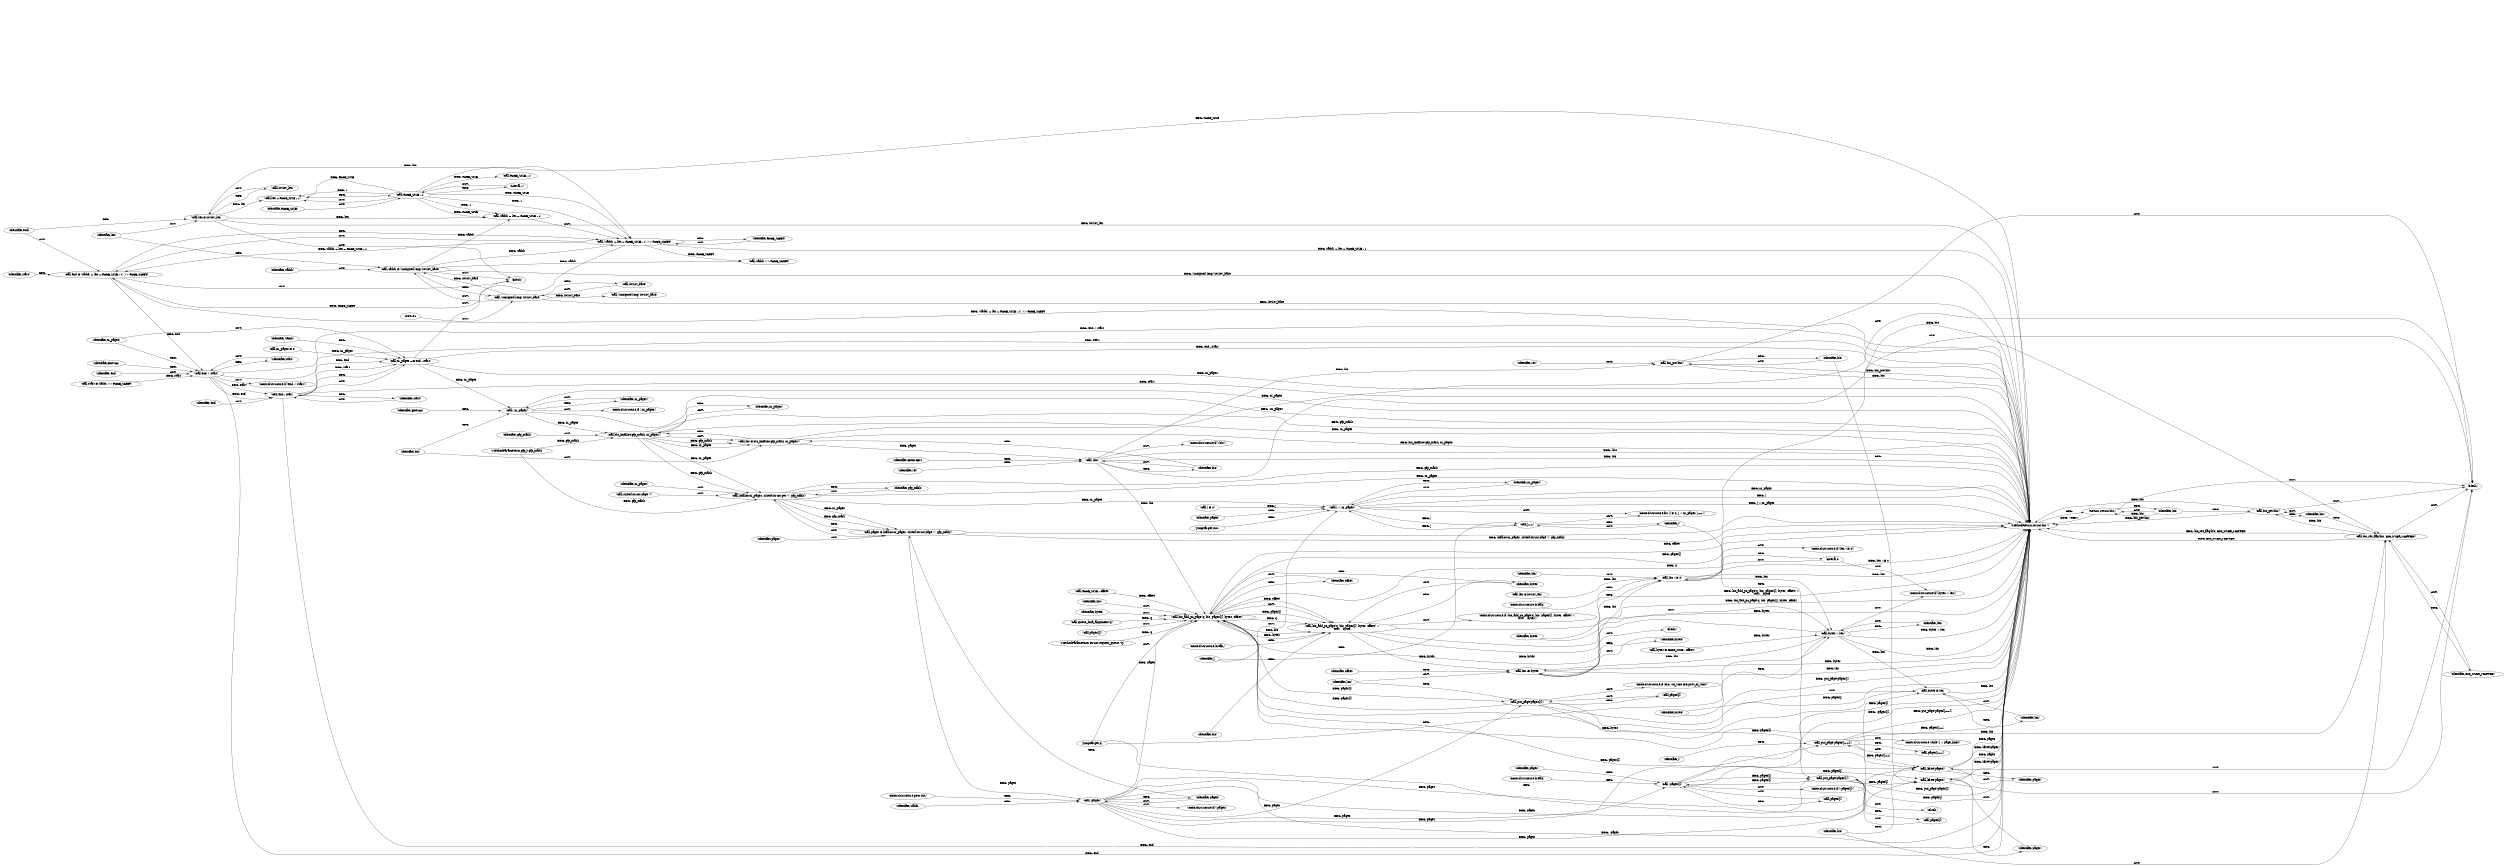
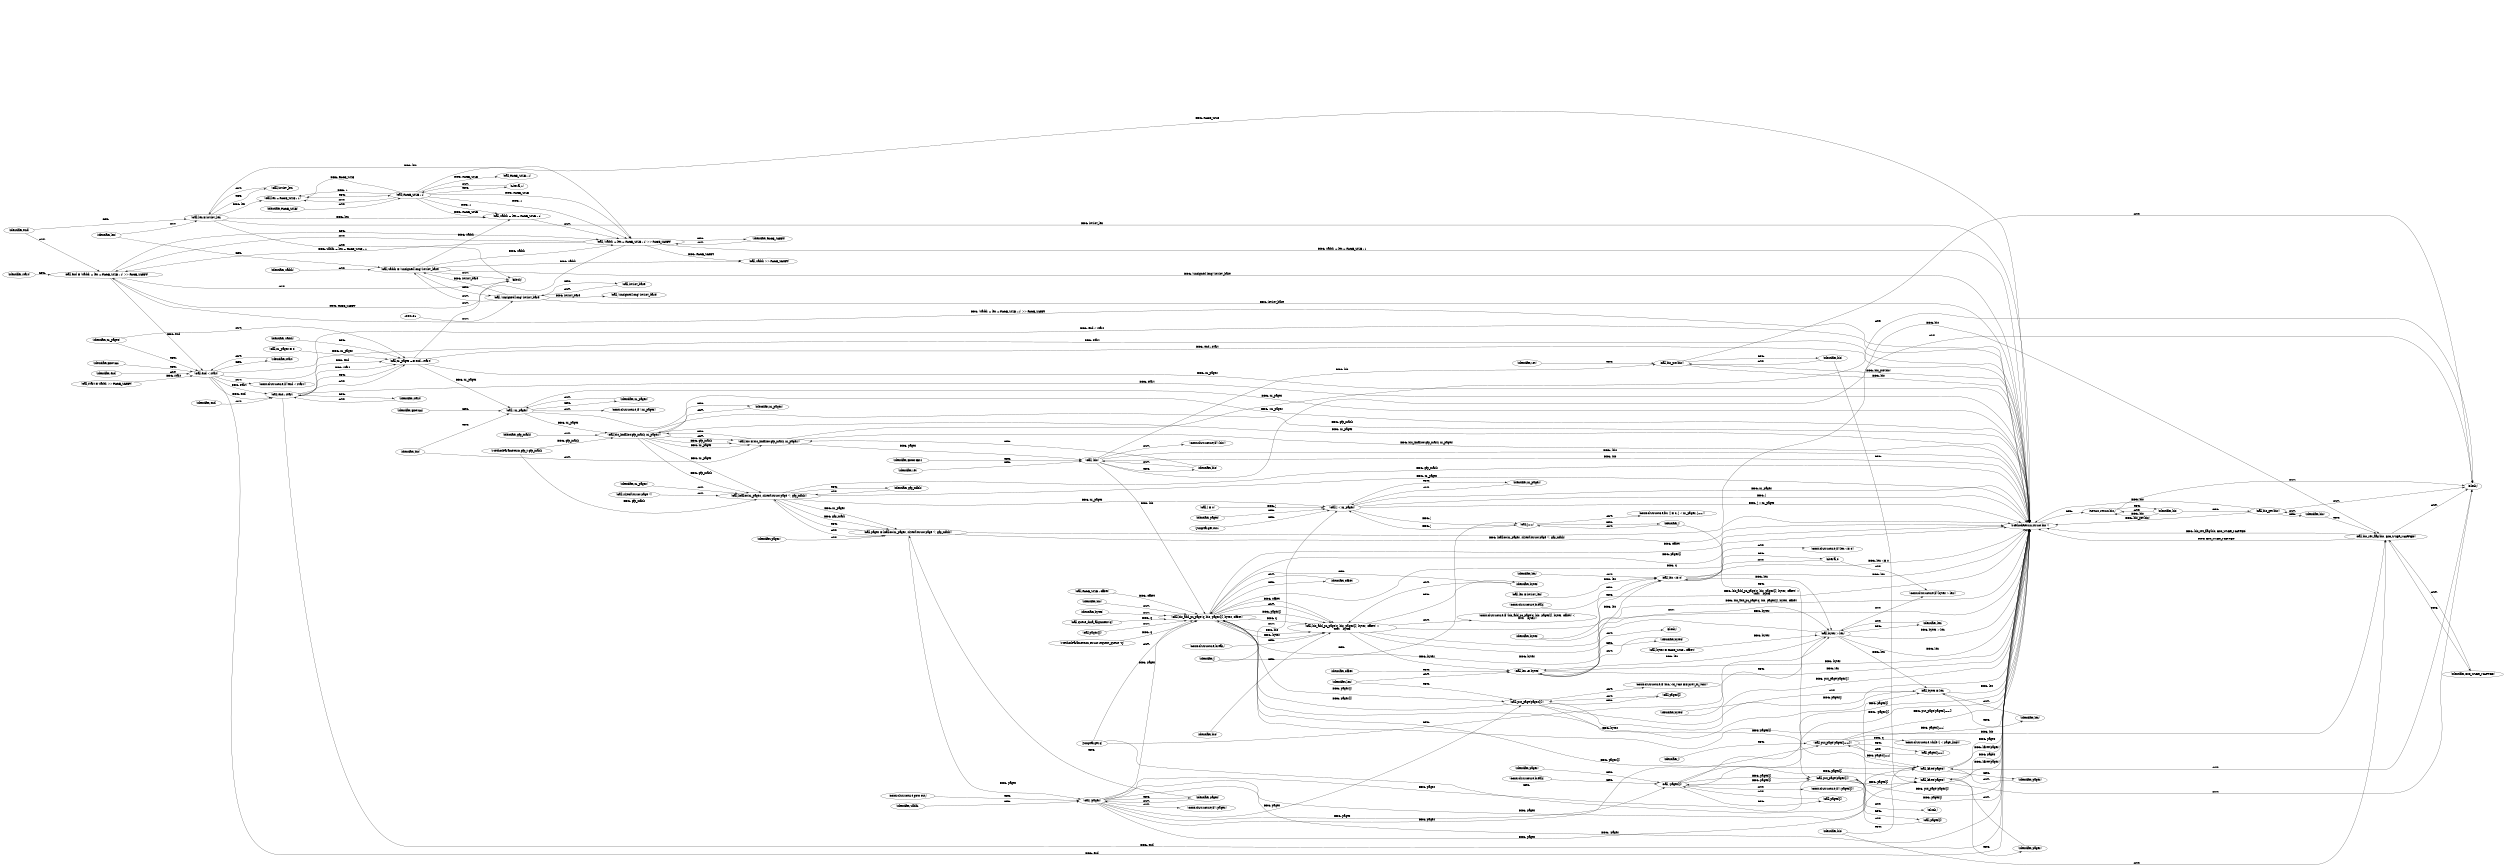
(769, 496) -> (769, 496)
(1493, 512) -> none
(2075, 520) -> none
(2321, 527) -> none
(1879, 738) -> (1879, 738)
